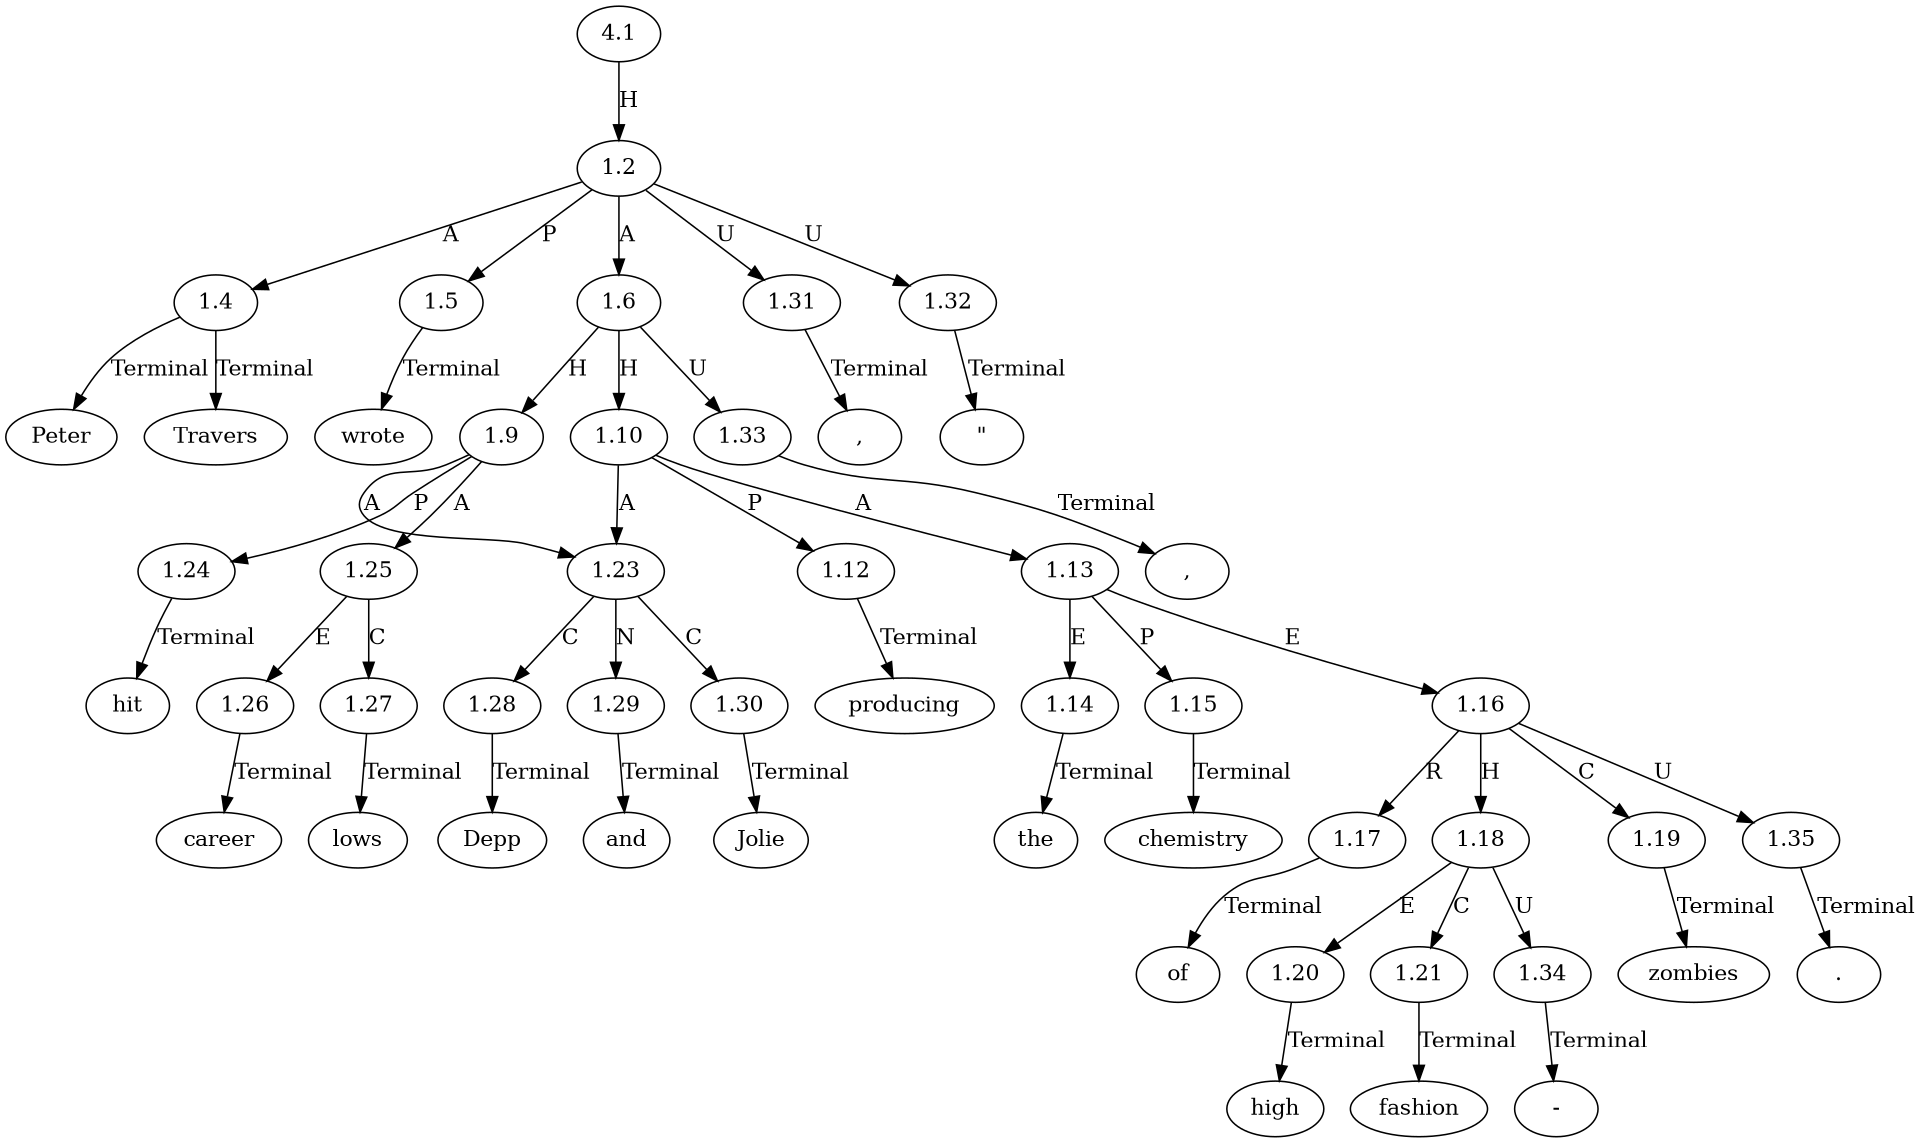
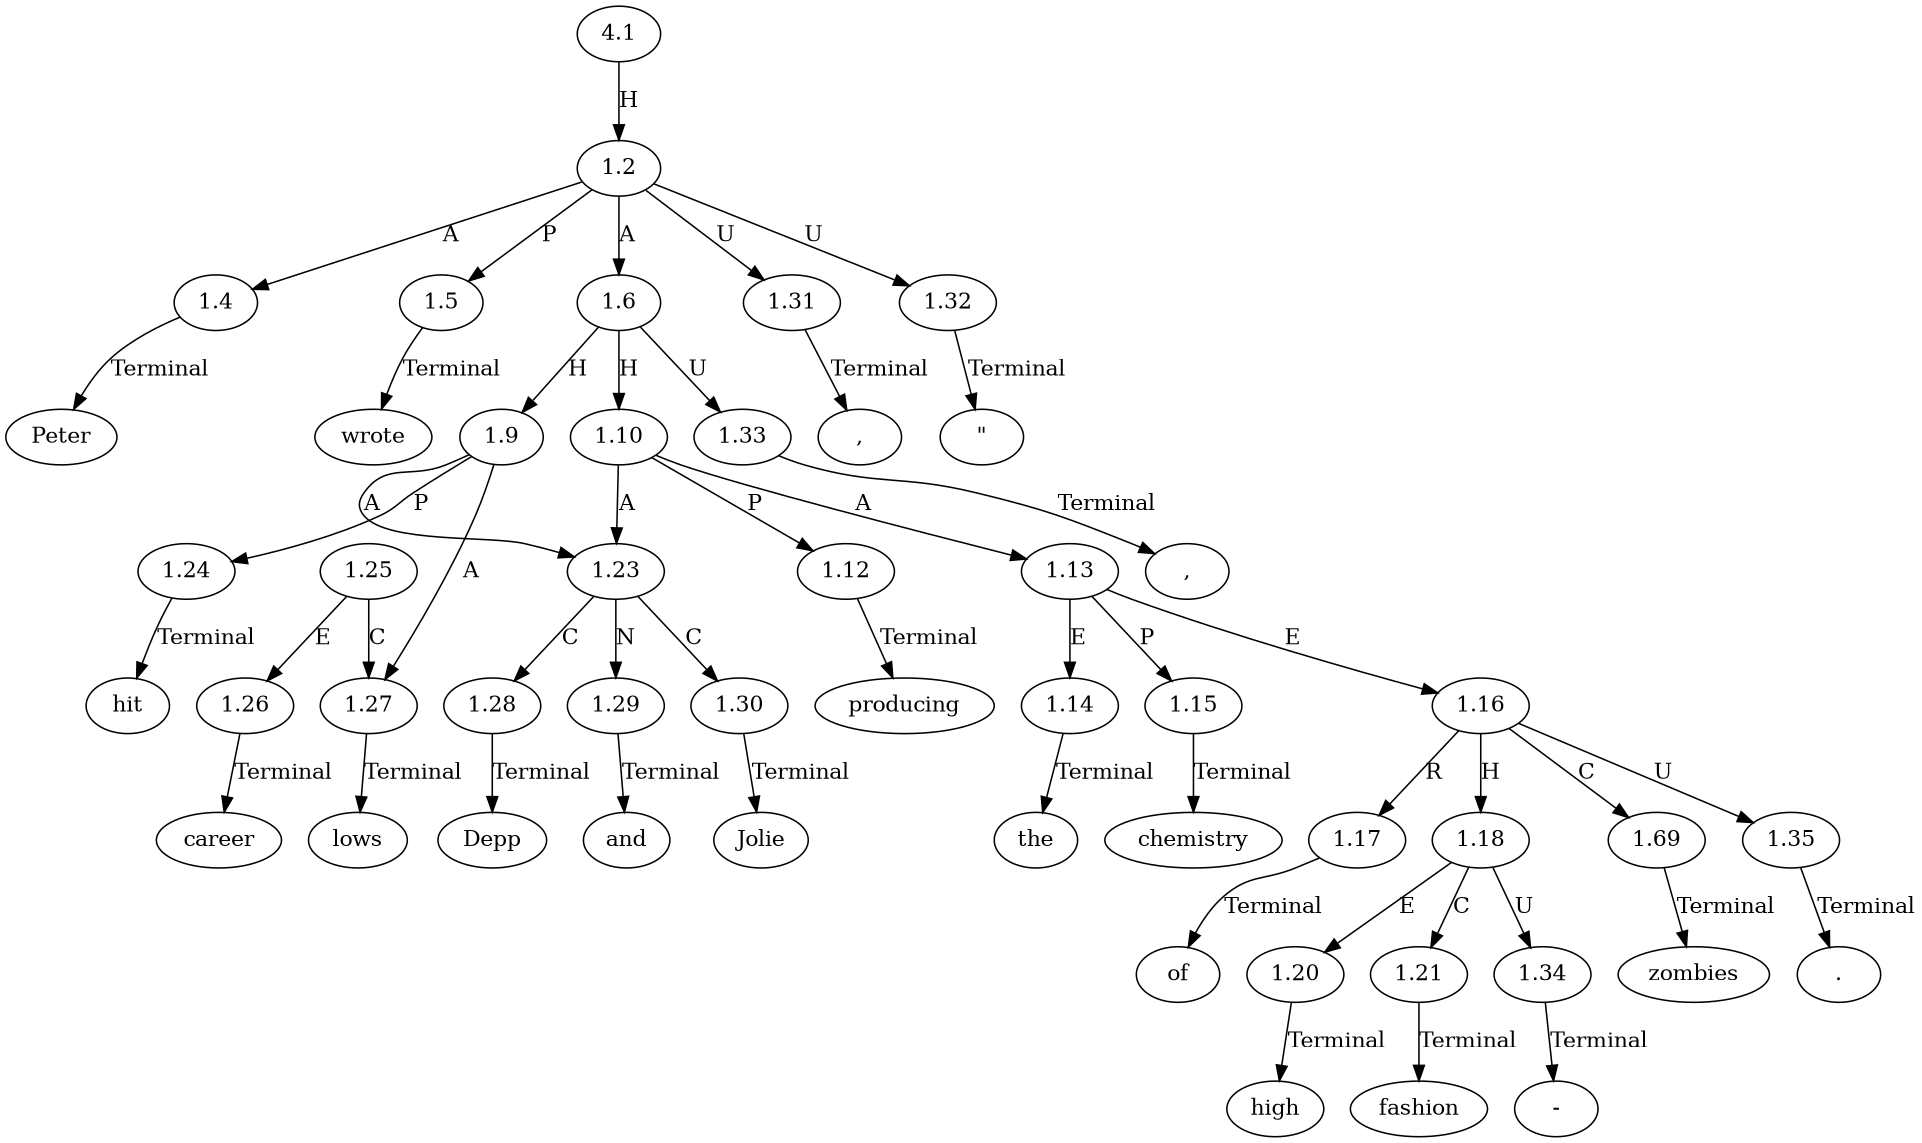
(216, 437) -> none
(446, 501) -> (450, 569)
(1657, 840) -> (1657, 840)
